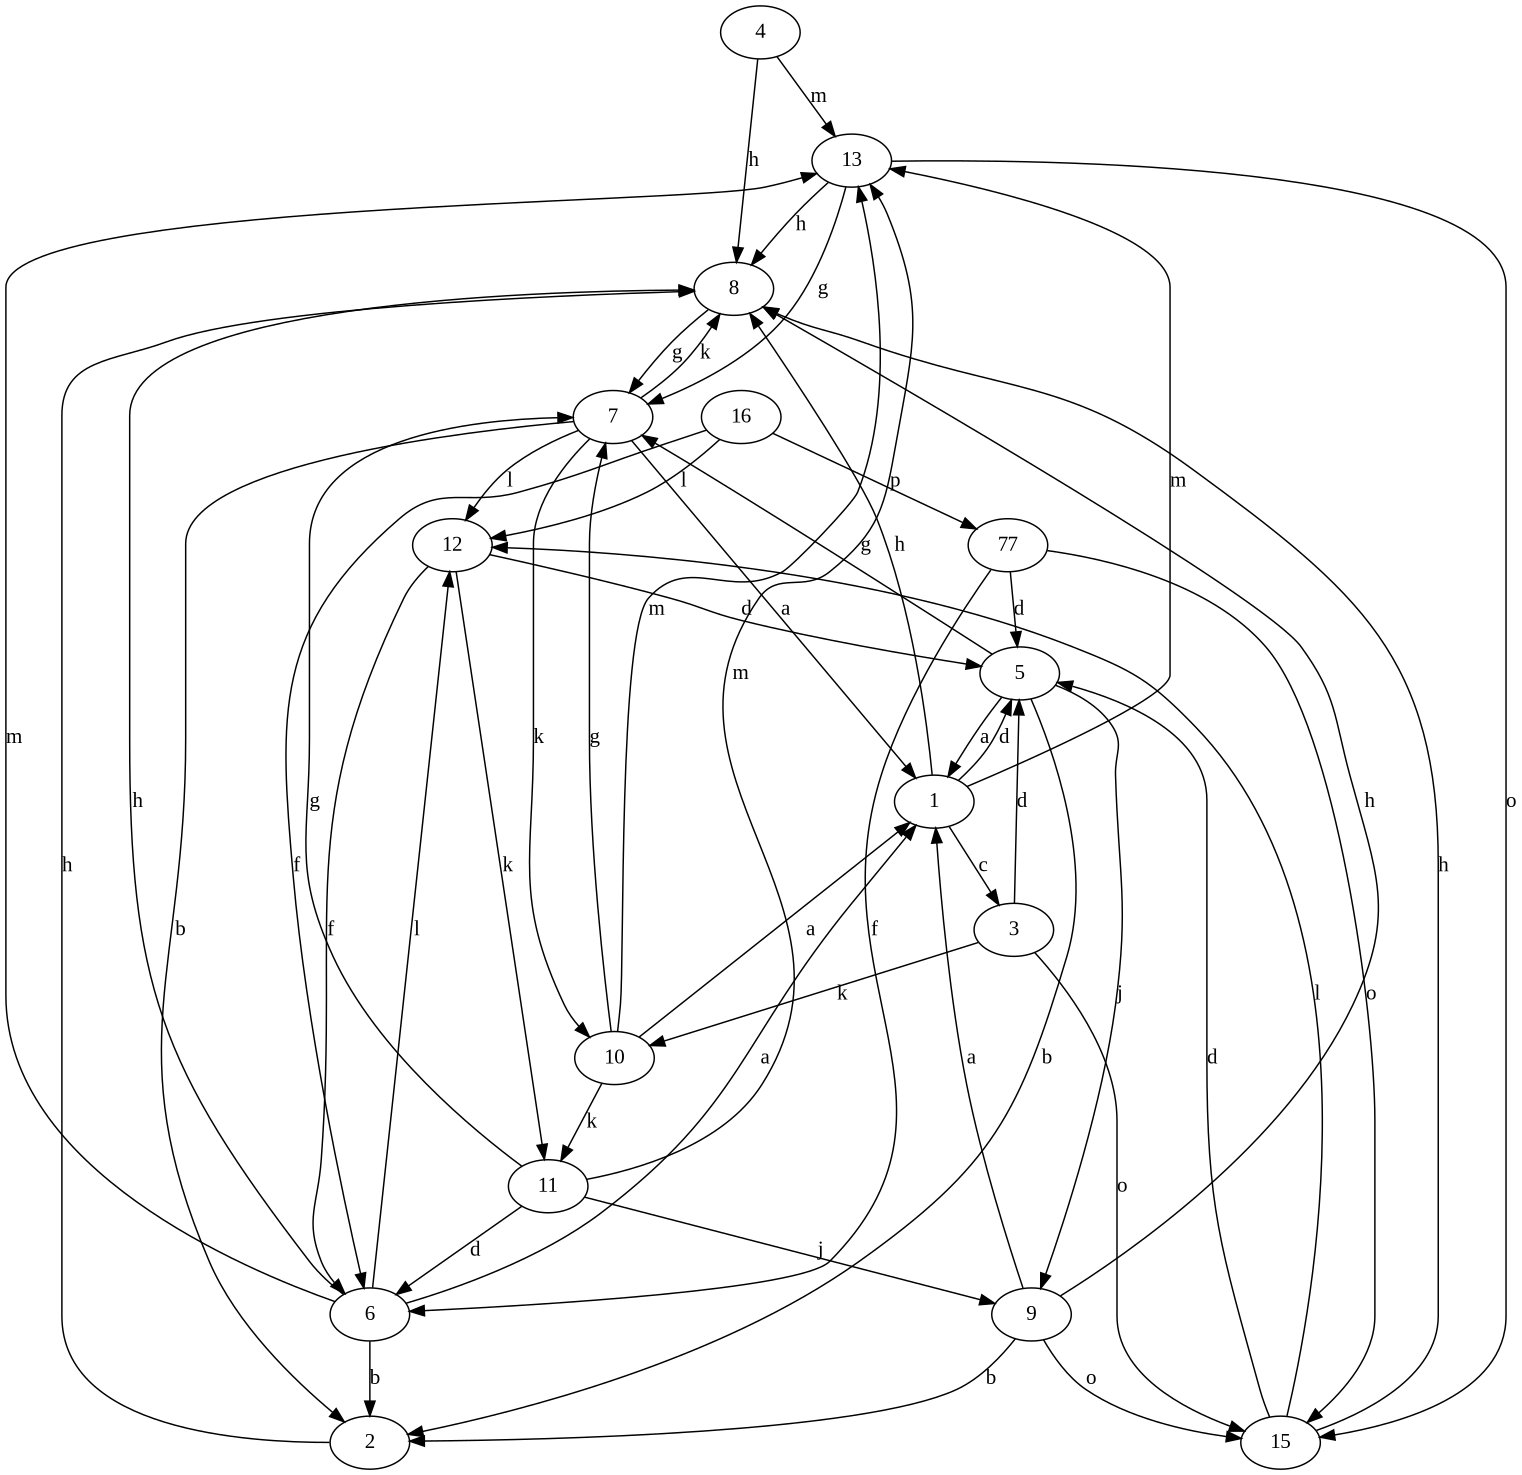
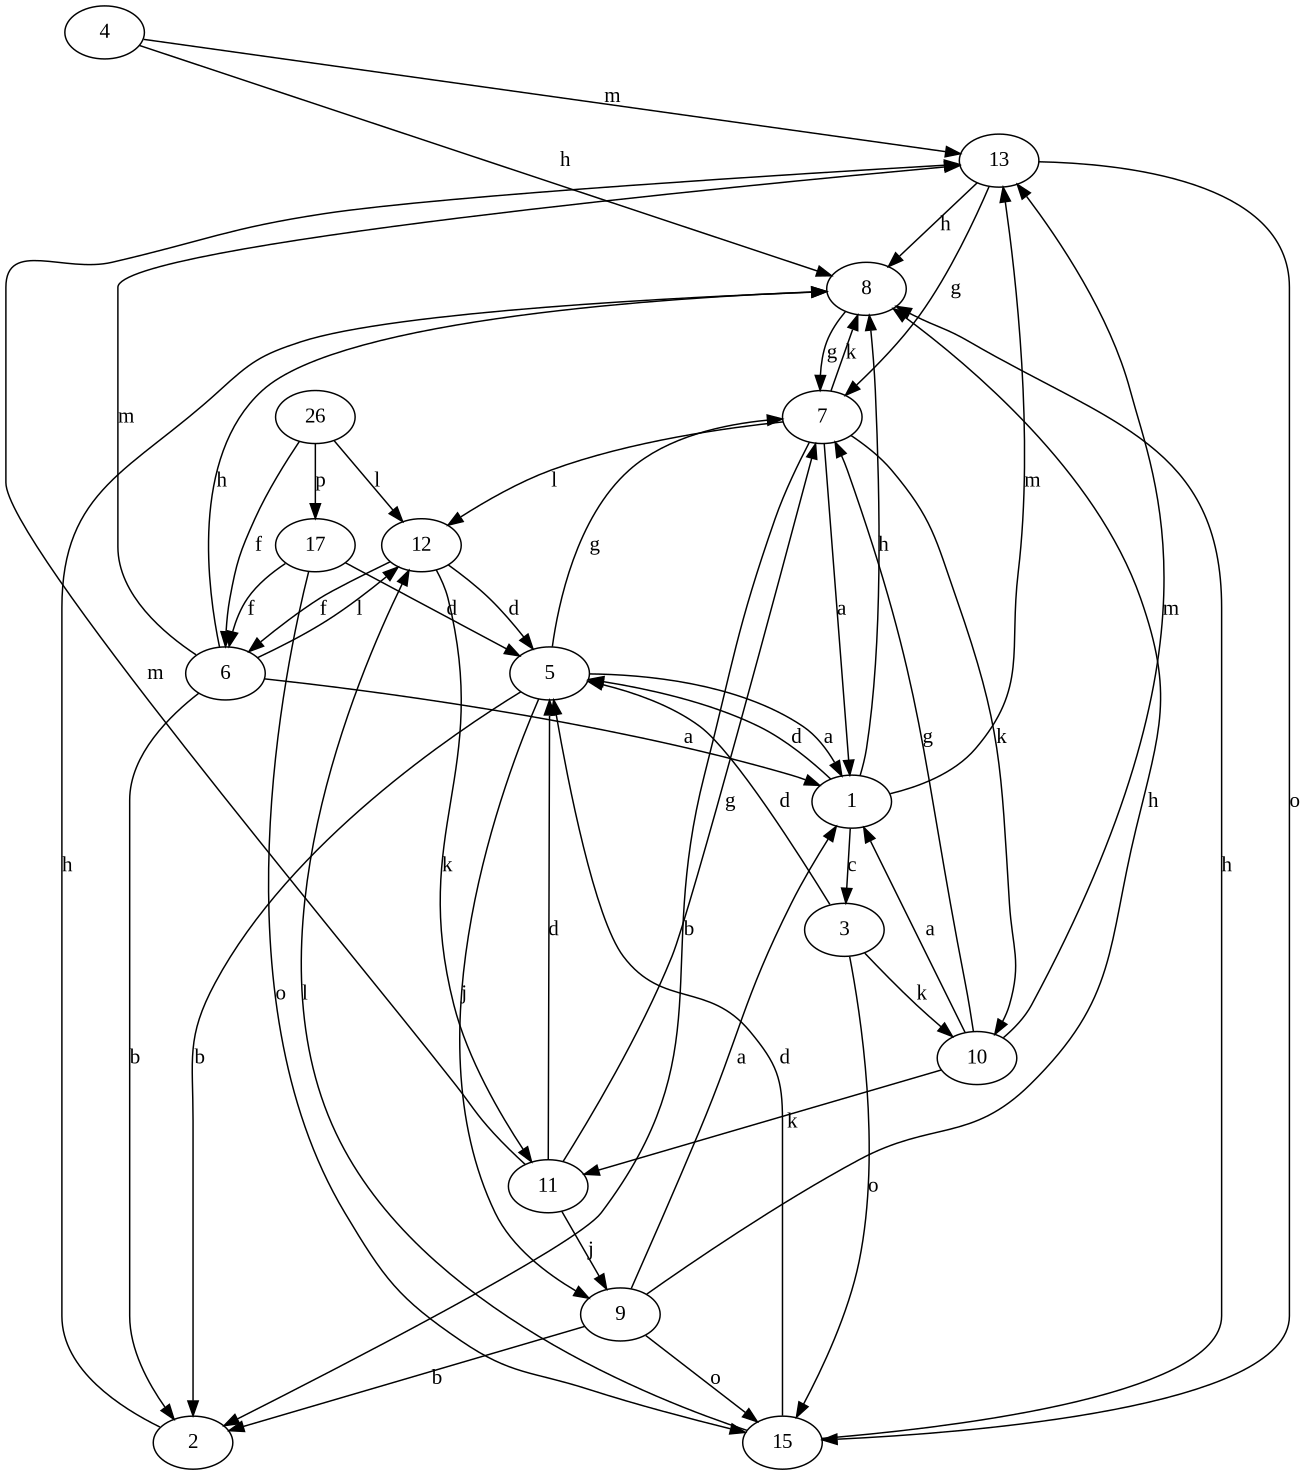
(741, 417) -> (315, 417)
(1008, 545) -> (315, 545)
(465, 1246) -> (549, 937)
